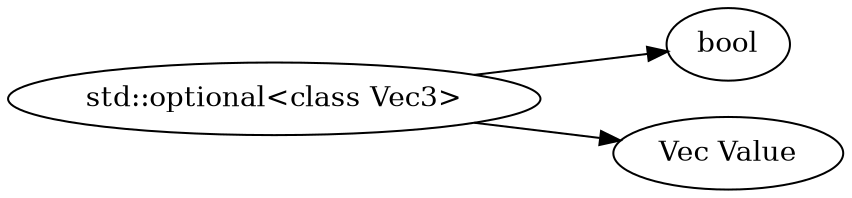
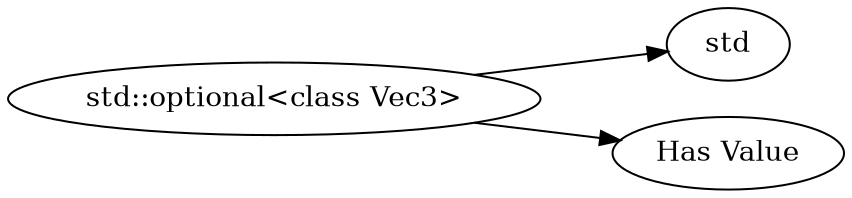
(728, 44) -> (728, 44)
(728, 153) -> (728, 153)
